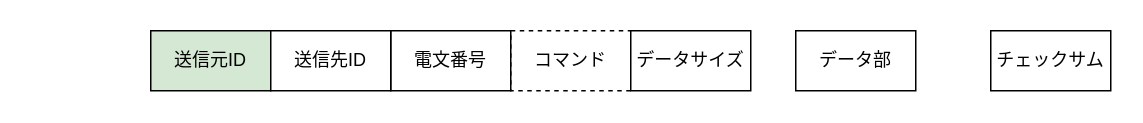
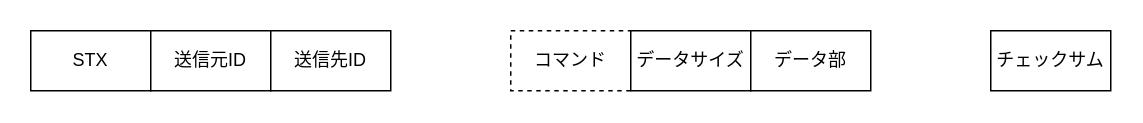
none -> (91, 61)
(211, 61) -> (211, 61)
(451, 61) -> none
(856, 61) -> (811, 61)
